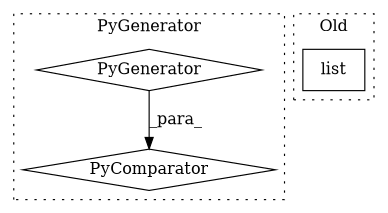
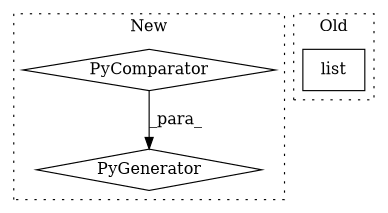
(149, 27) -> (149, 27)
(149, 114) -> (149, 114)
